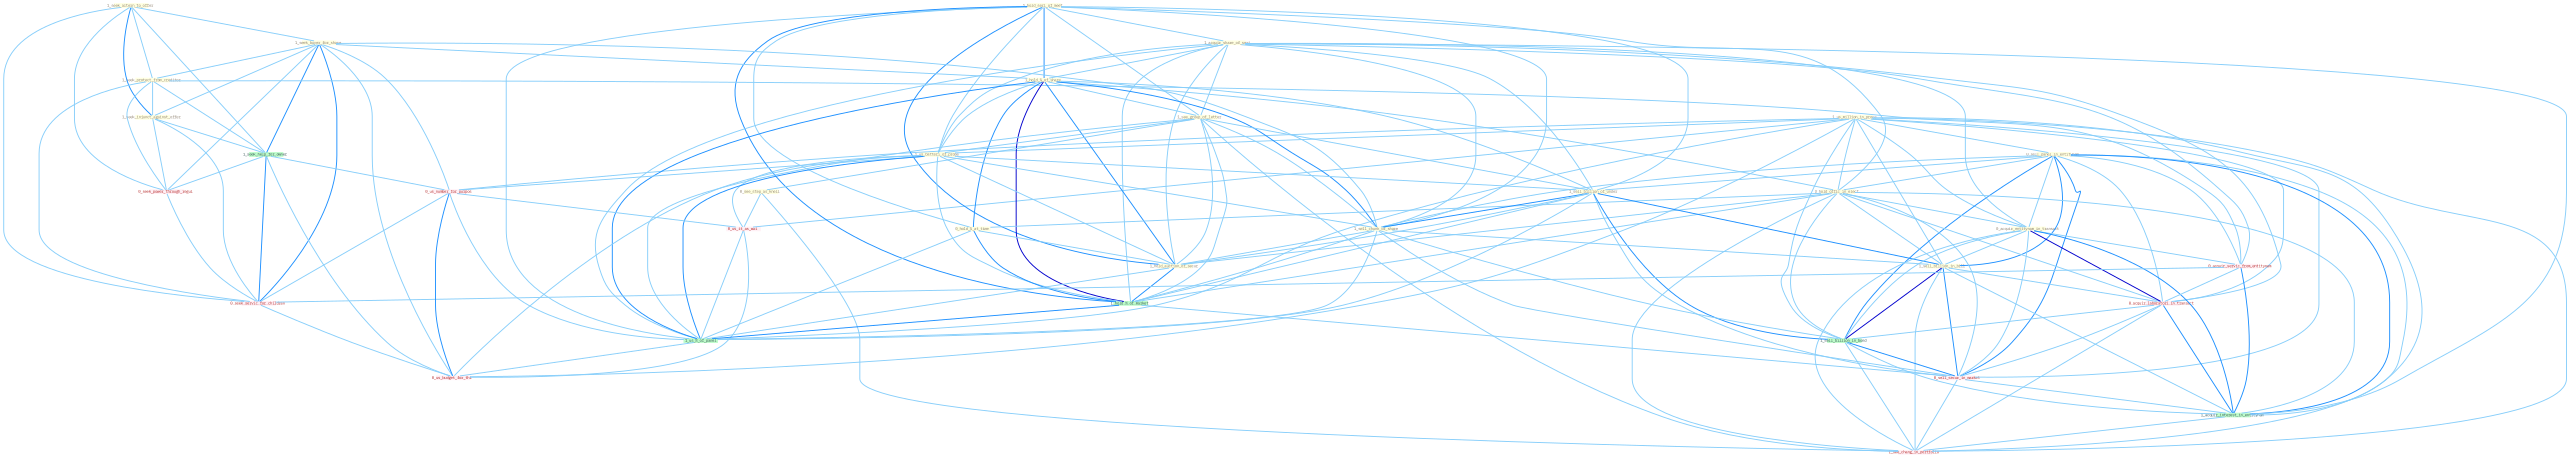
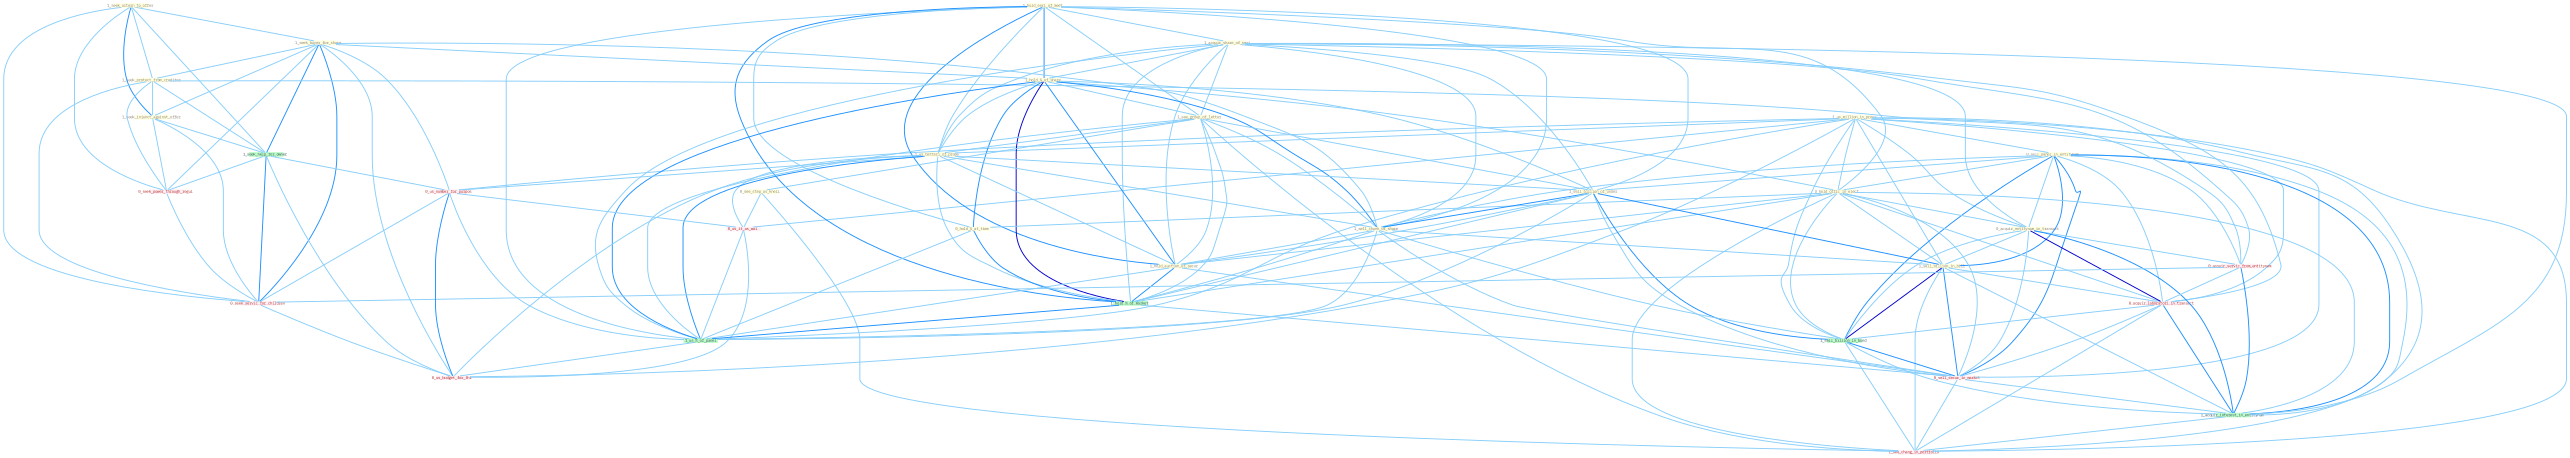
(1074, 248) -> (1566, 323)
(1841, 307) -> none
